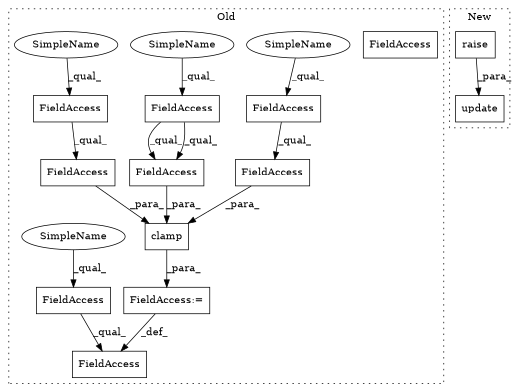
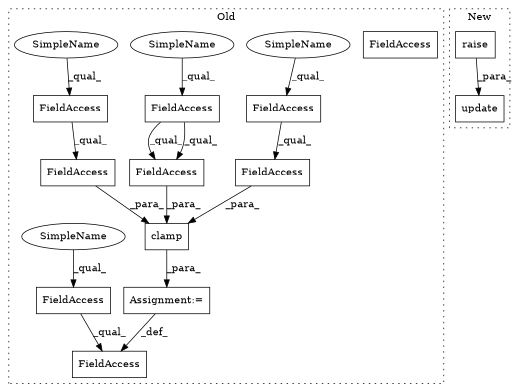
(167, 301) -> (167, 301)
